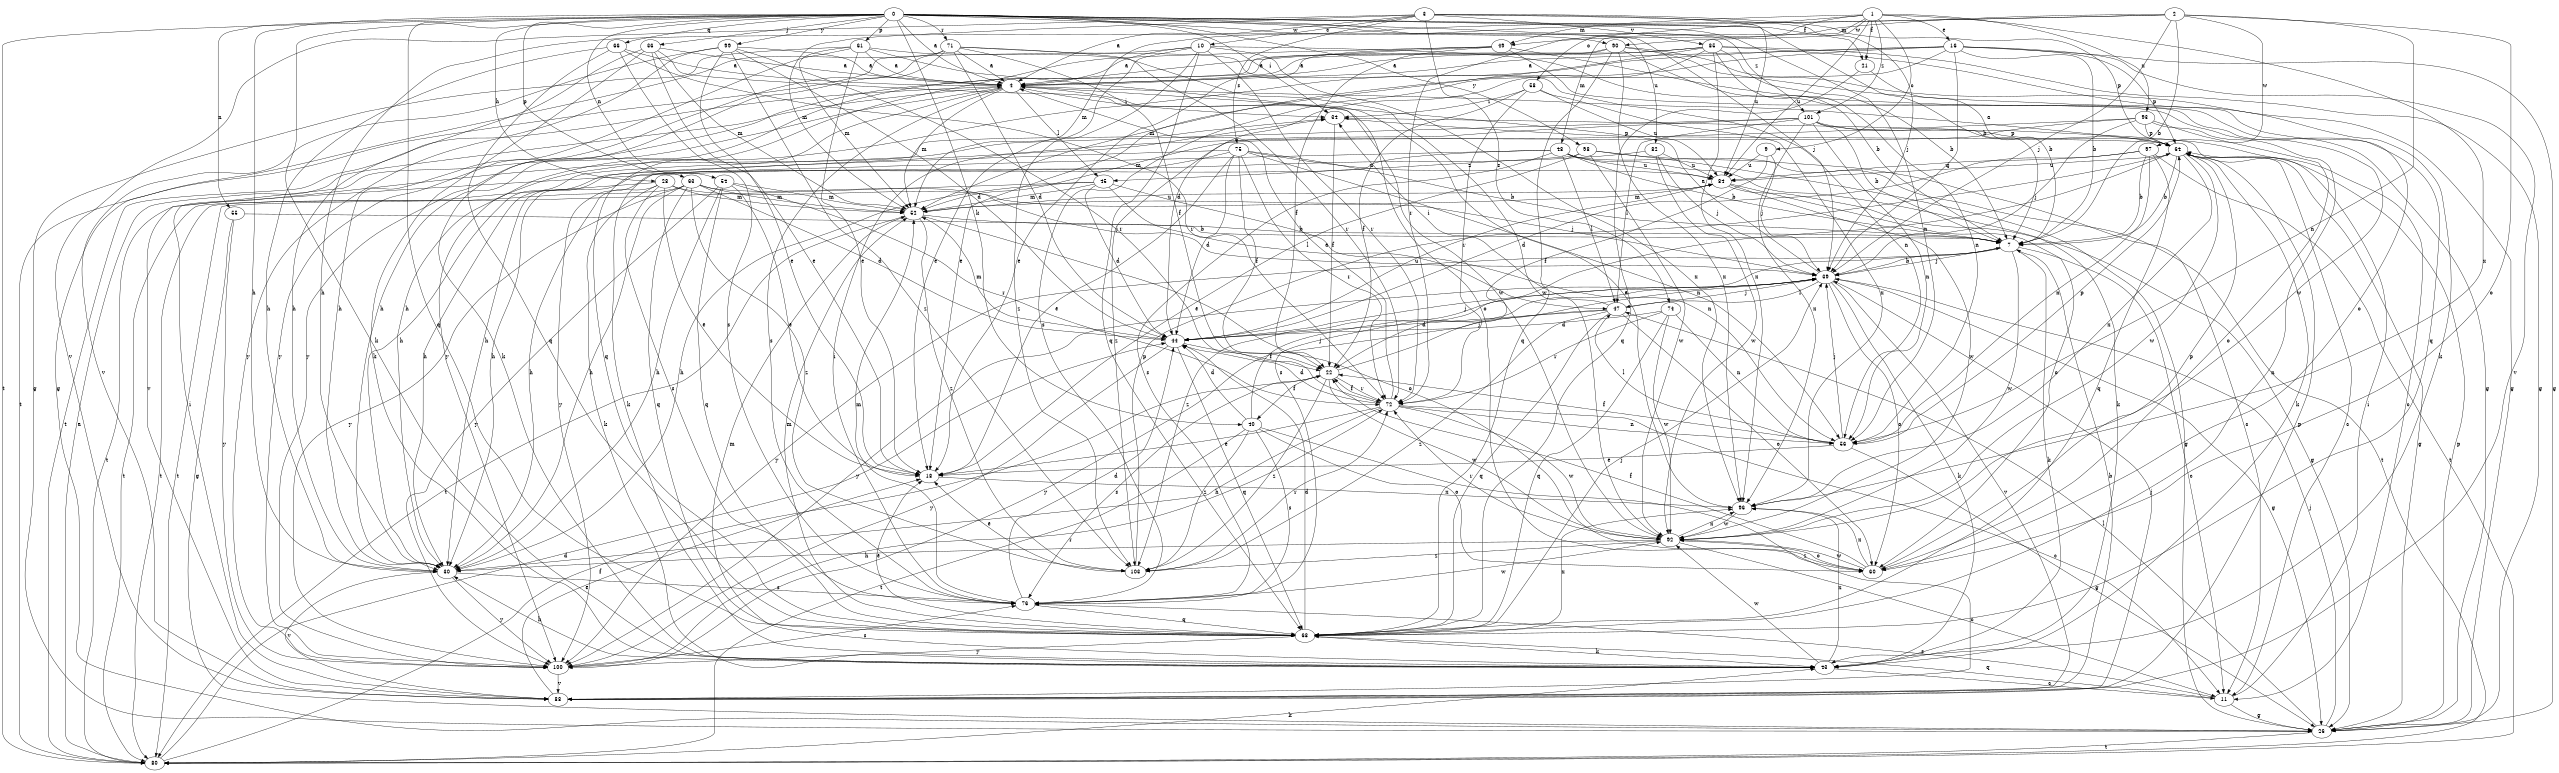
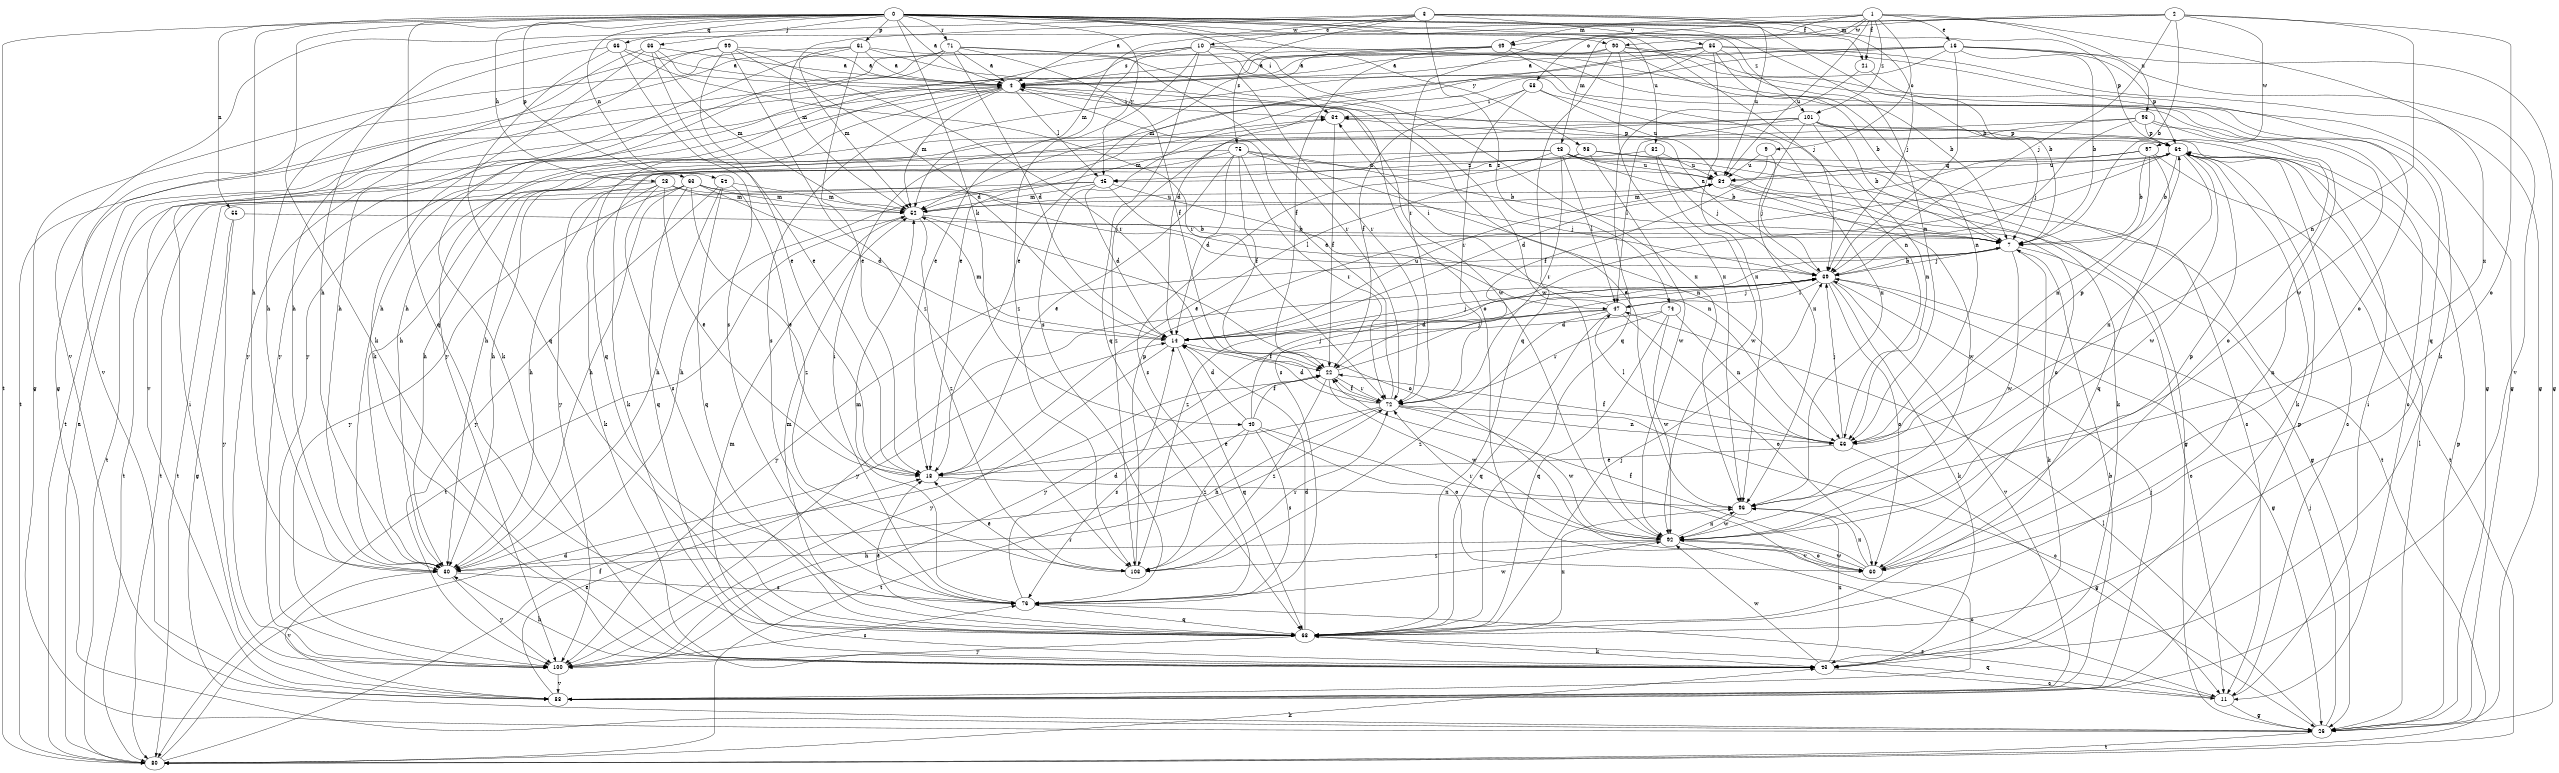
(802, 32) -> (1088, 31)
(1127, 66) -> (1127, 66)
(1598, 104) -> (1801, 160)
(1048, 314) -> (1514, 314)
(1175, 341) -> (1175, 341)
(1287, 391) -> (1273, 387)
(2420, 444) -> (2420, 444)
(1805, 556) -> (1805, 556)
